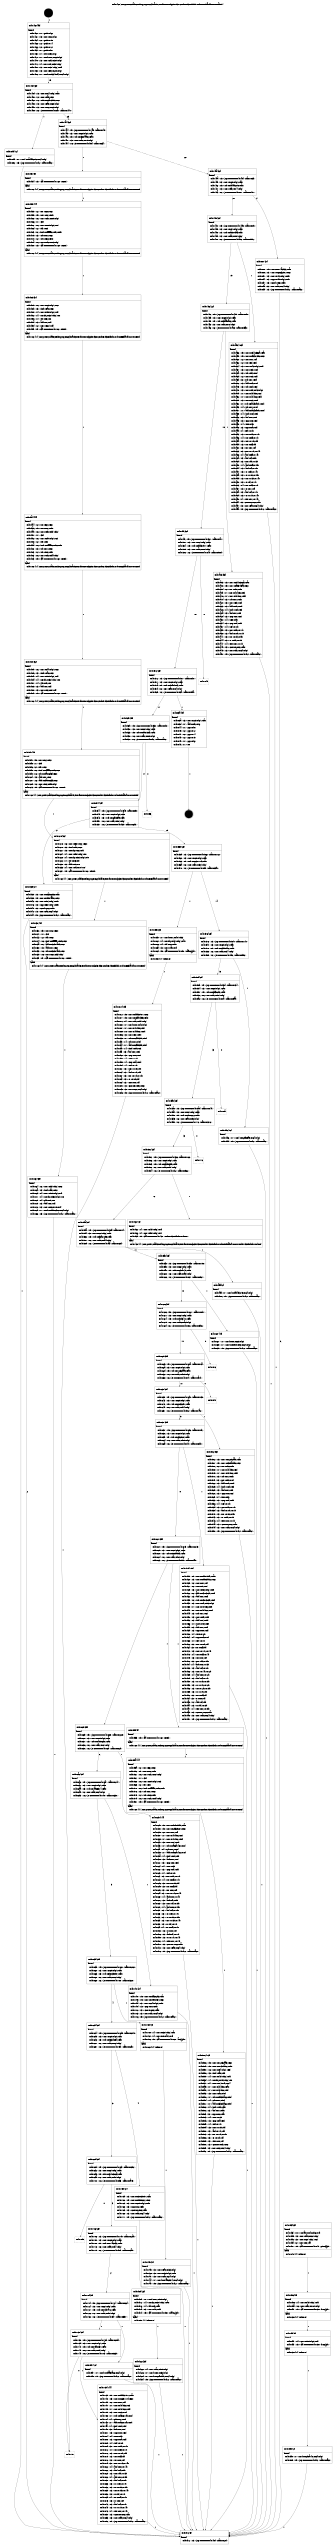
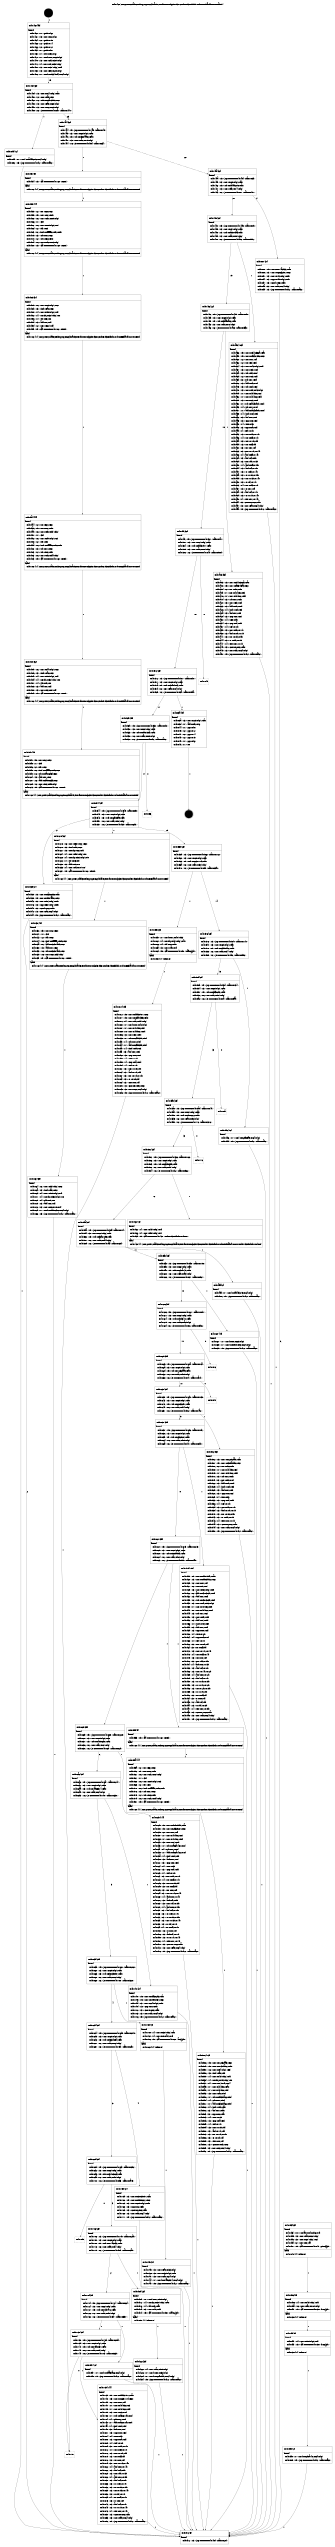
(45, 818) -> (113, 830)
none -> (127, 2271)
